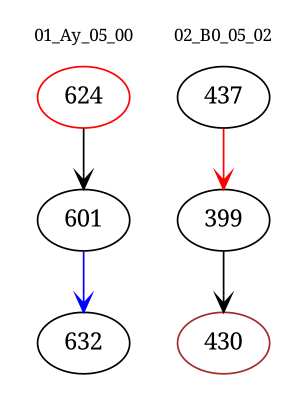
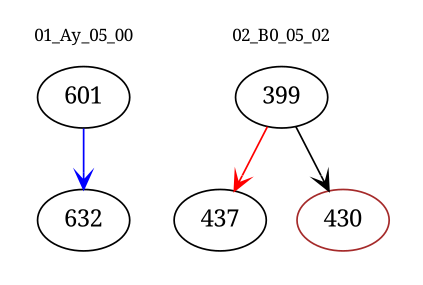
(84, 97) -> none
(224, 150) -> (255, 151)
